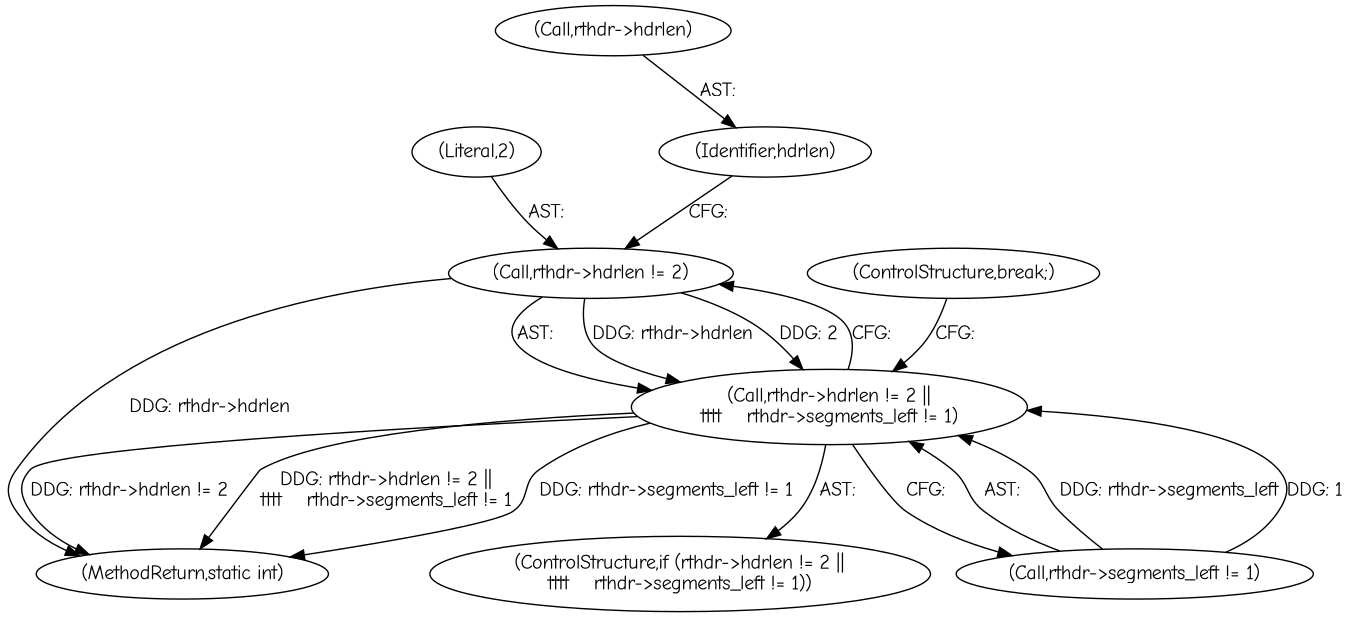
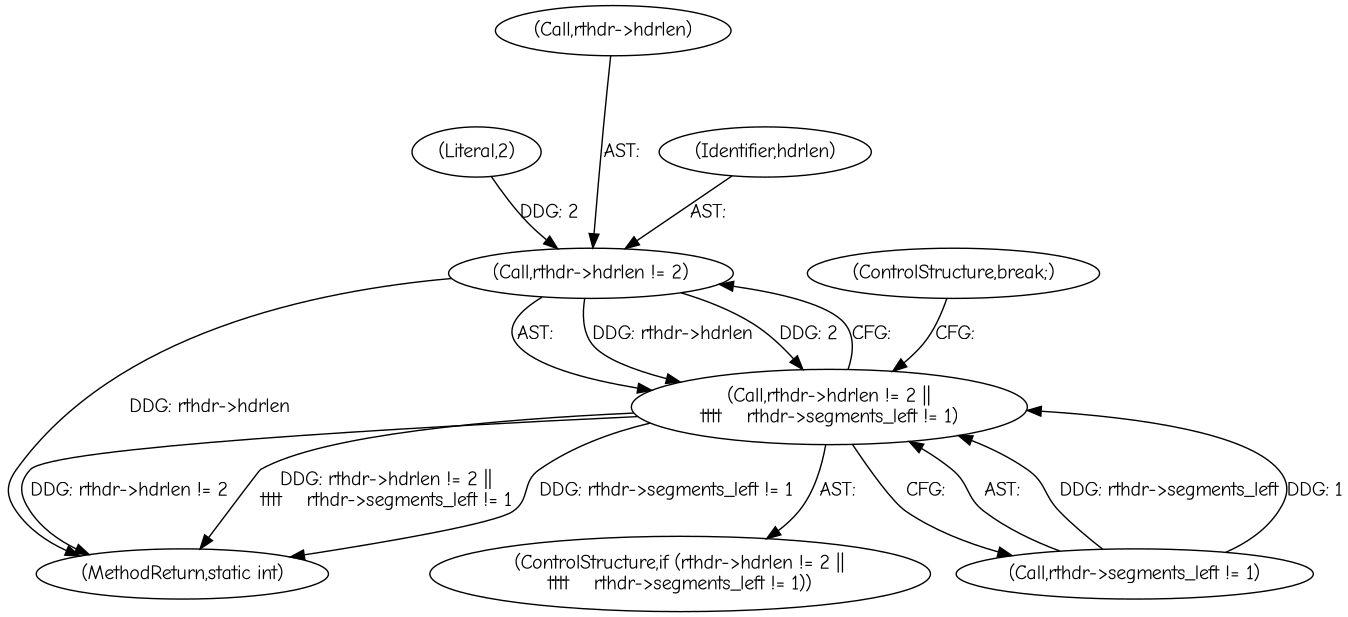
(684, 87) -> (602, 145)
(550, 213) -> (550, 213)
(712, 213) -> (712, 213)
